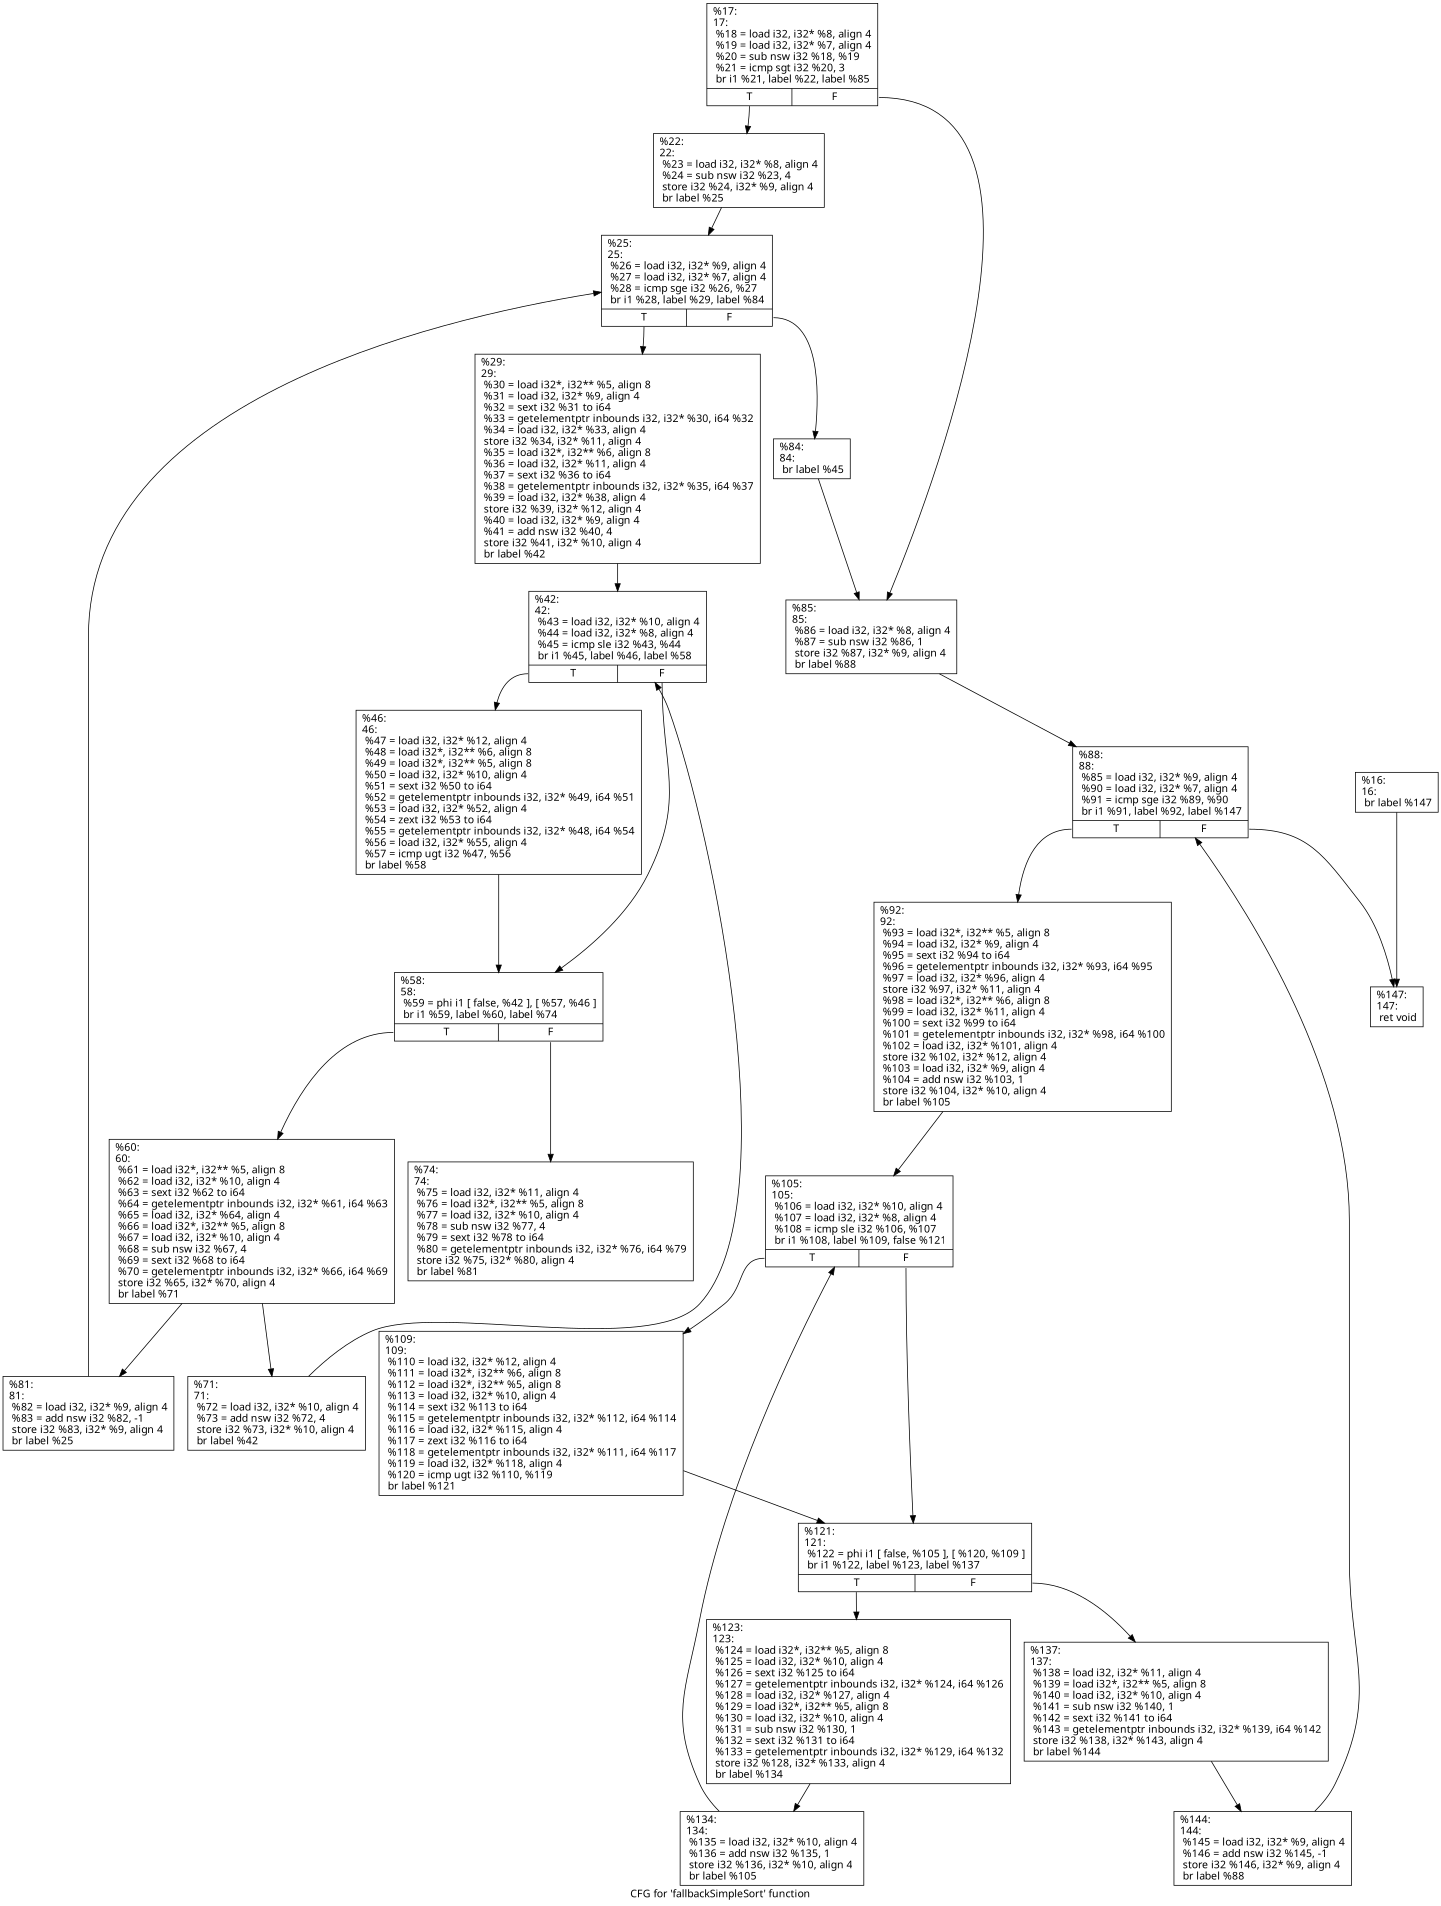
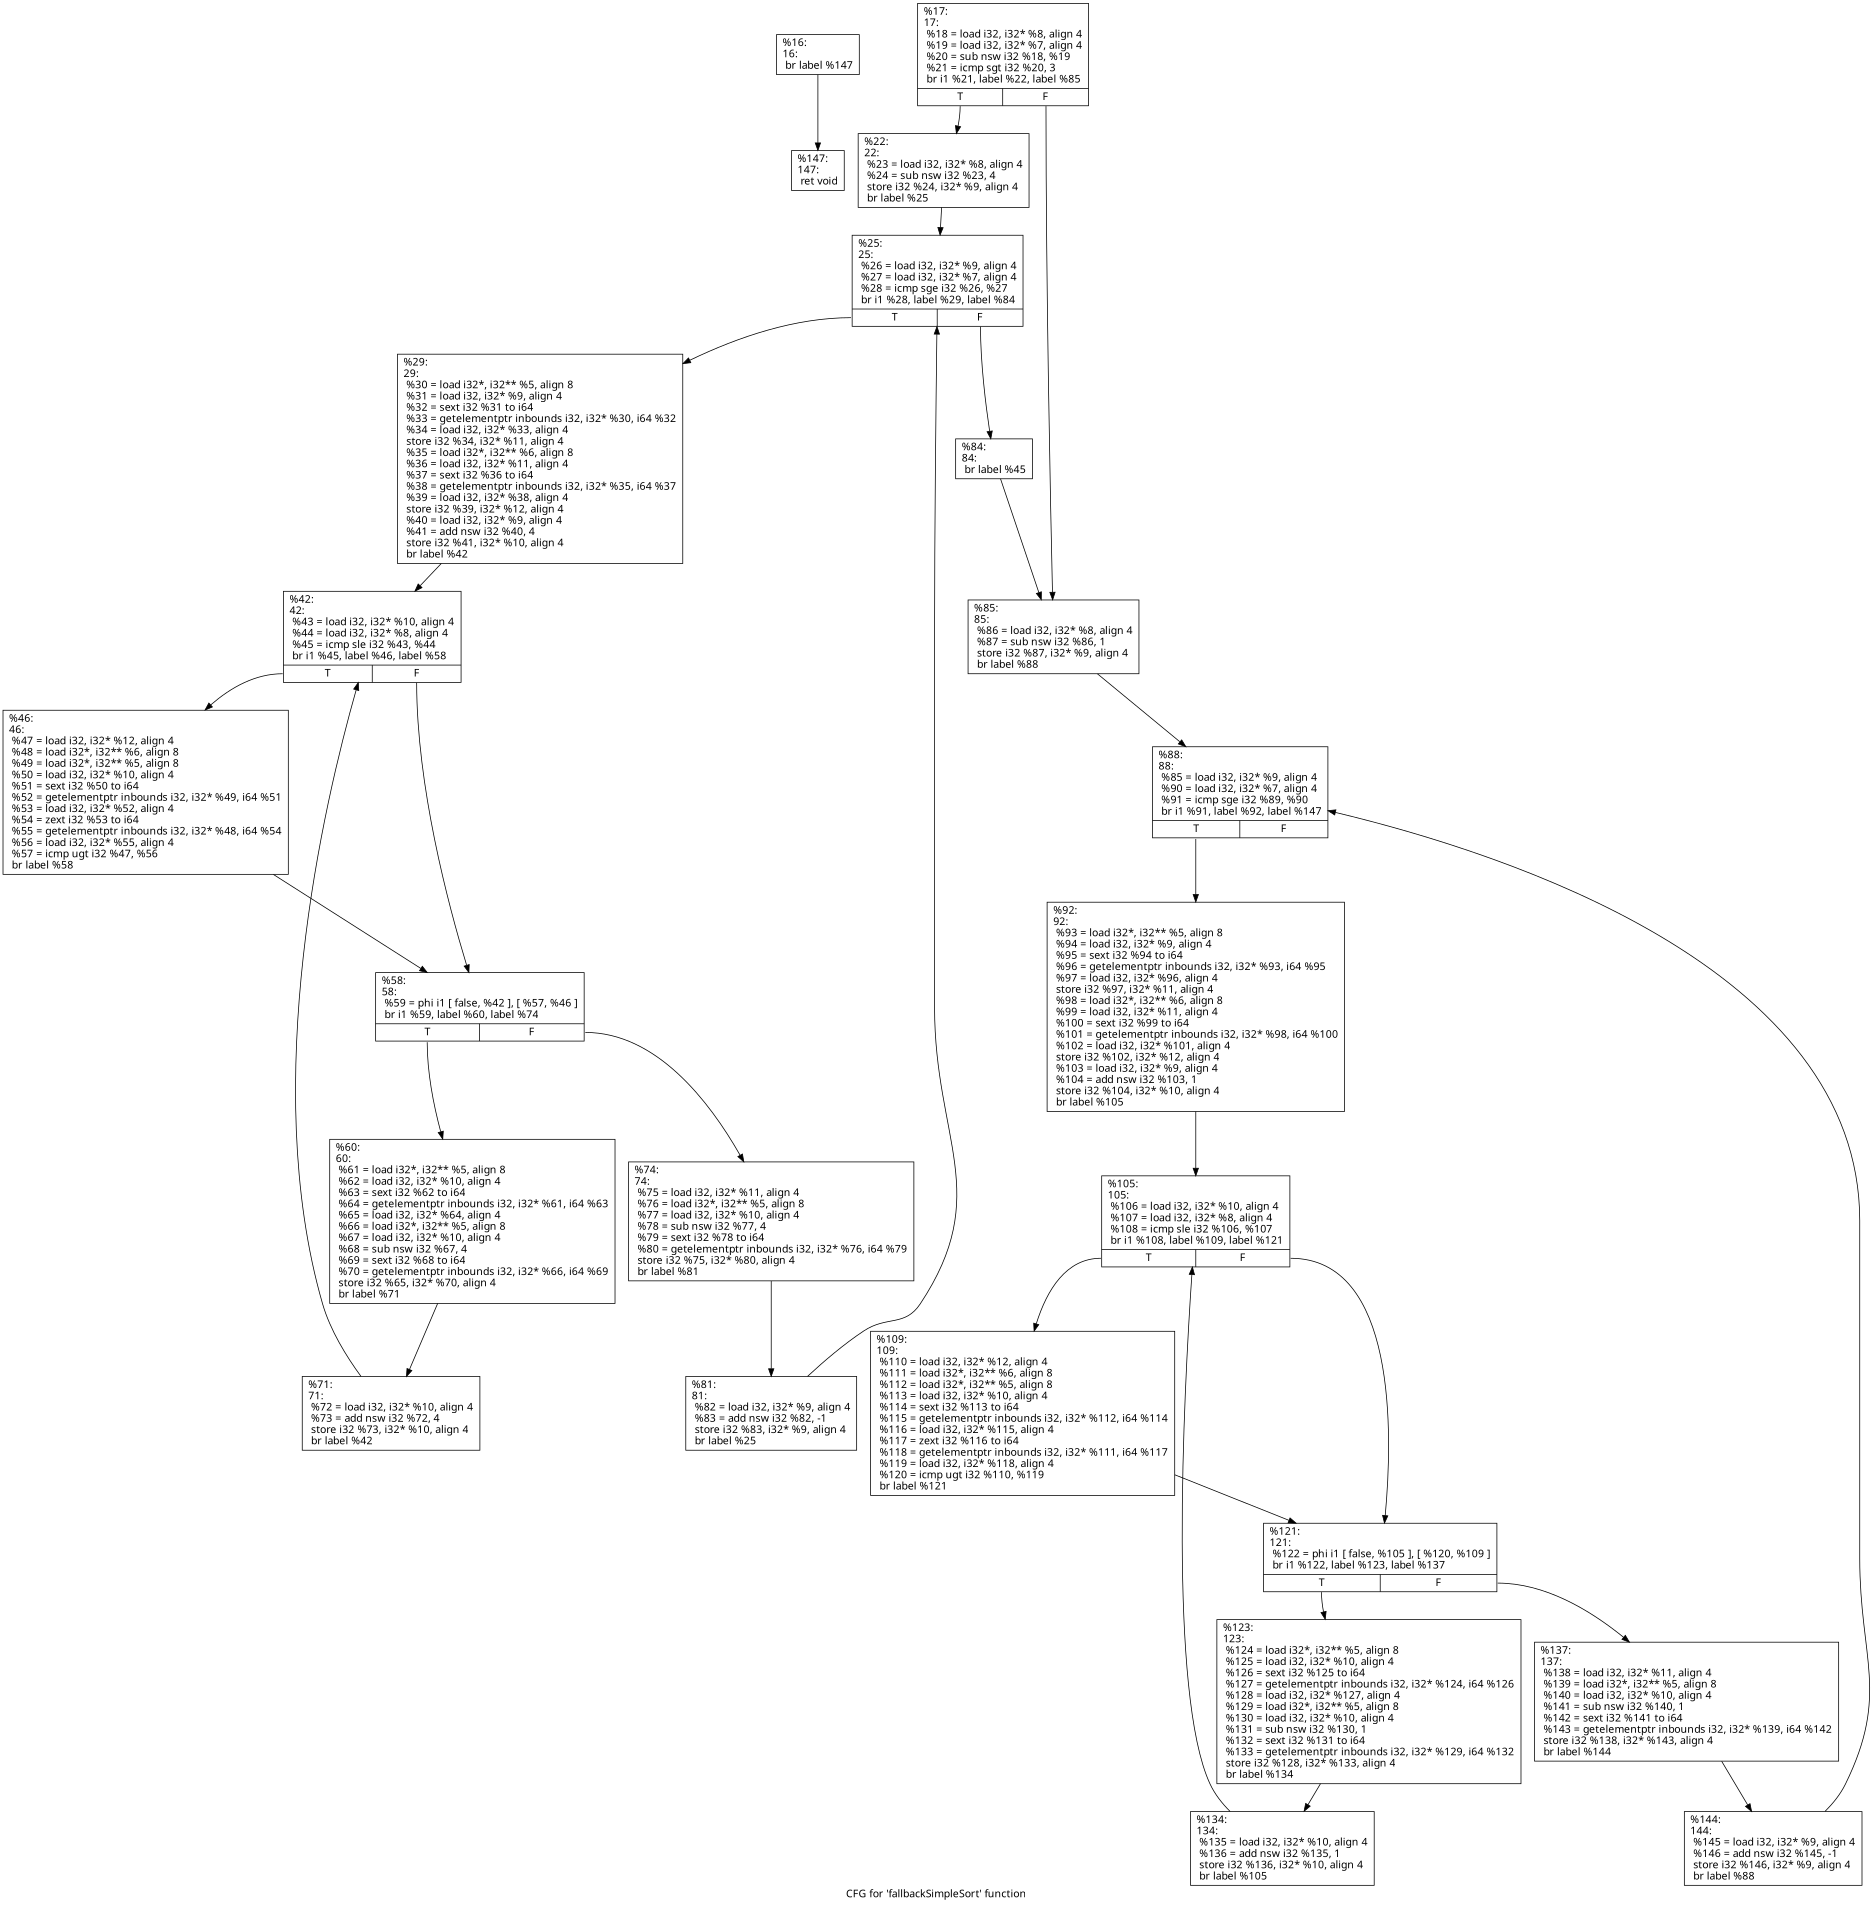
(1343, 880) -> none
(859, 1241) -> (1196, 1241)
(153, 1337) -> (771, 1325)
